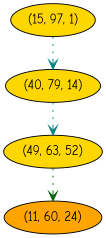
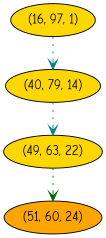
(53, 20) -> (53, 20)
(53, 152) -> (53, 152)
(53, 218) -> (53, 218)
